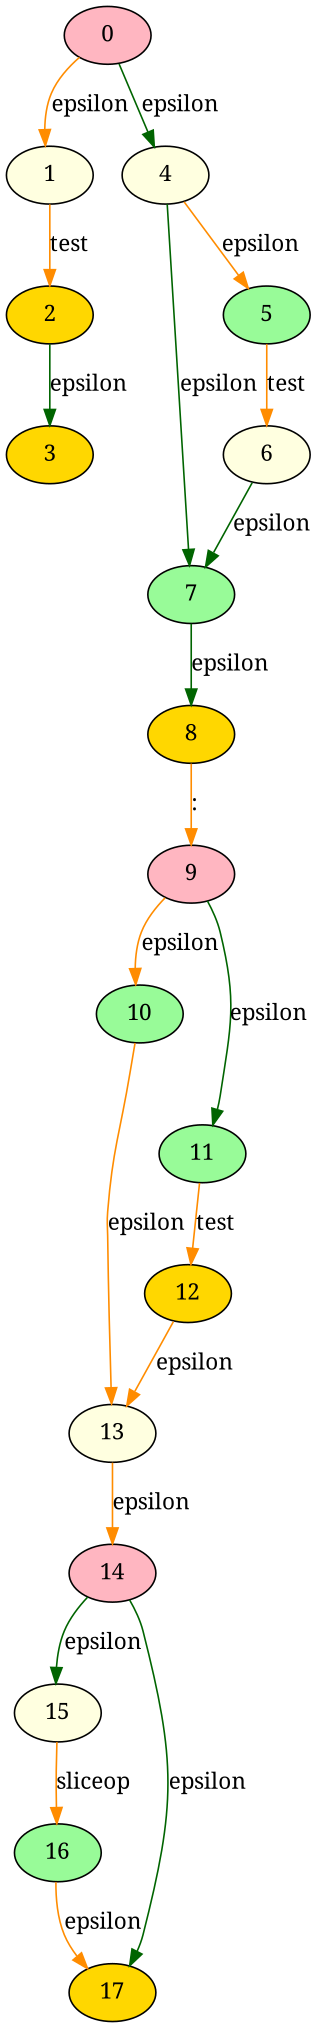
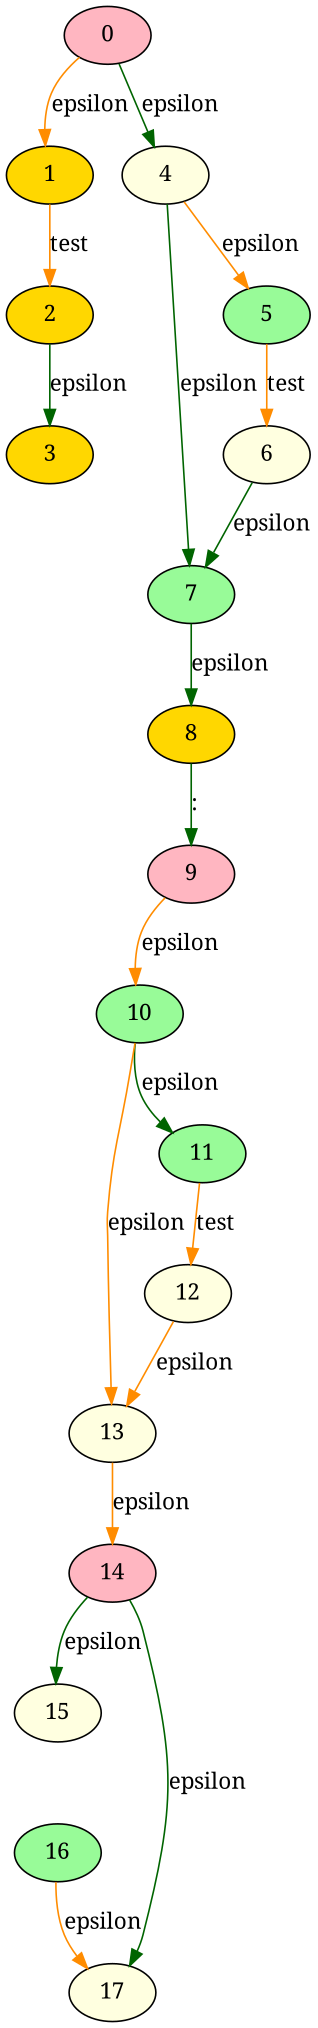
(50, 175) -> (50, 175)
(191, 796) -> (191, 796)
(231, 1004) -> (138, 1086)
(188, 1294) -> (188, 1294)
(56, 1775) -> none
(112, 1993) -> (112, 1993)
